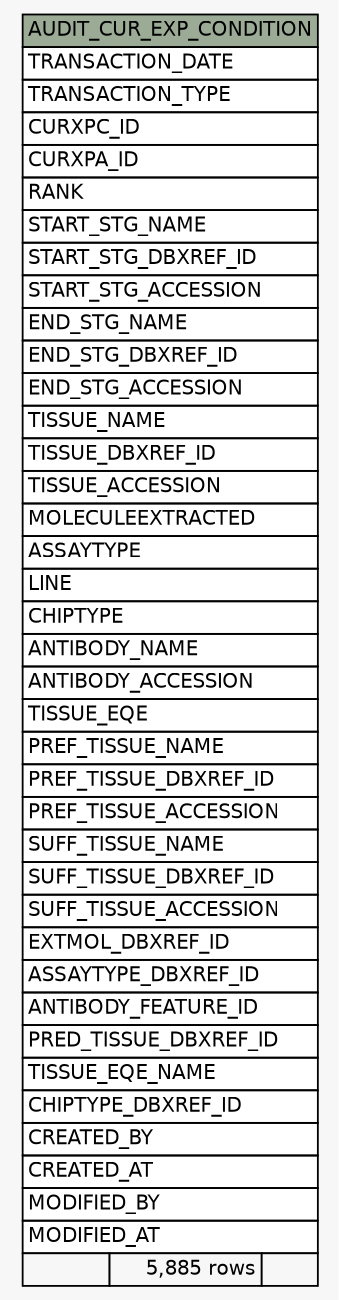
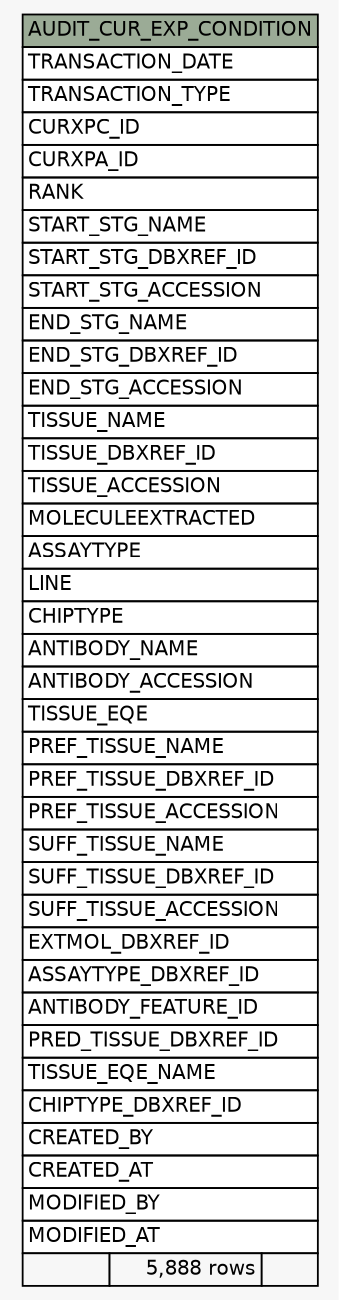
(201, 1269) -> (201, 1269)
